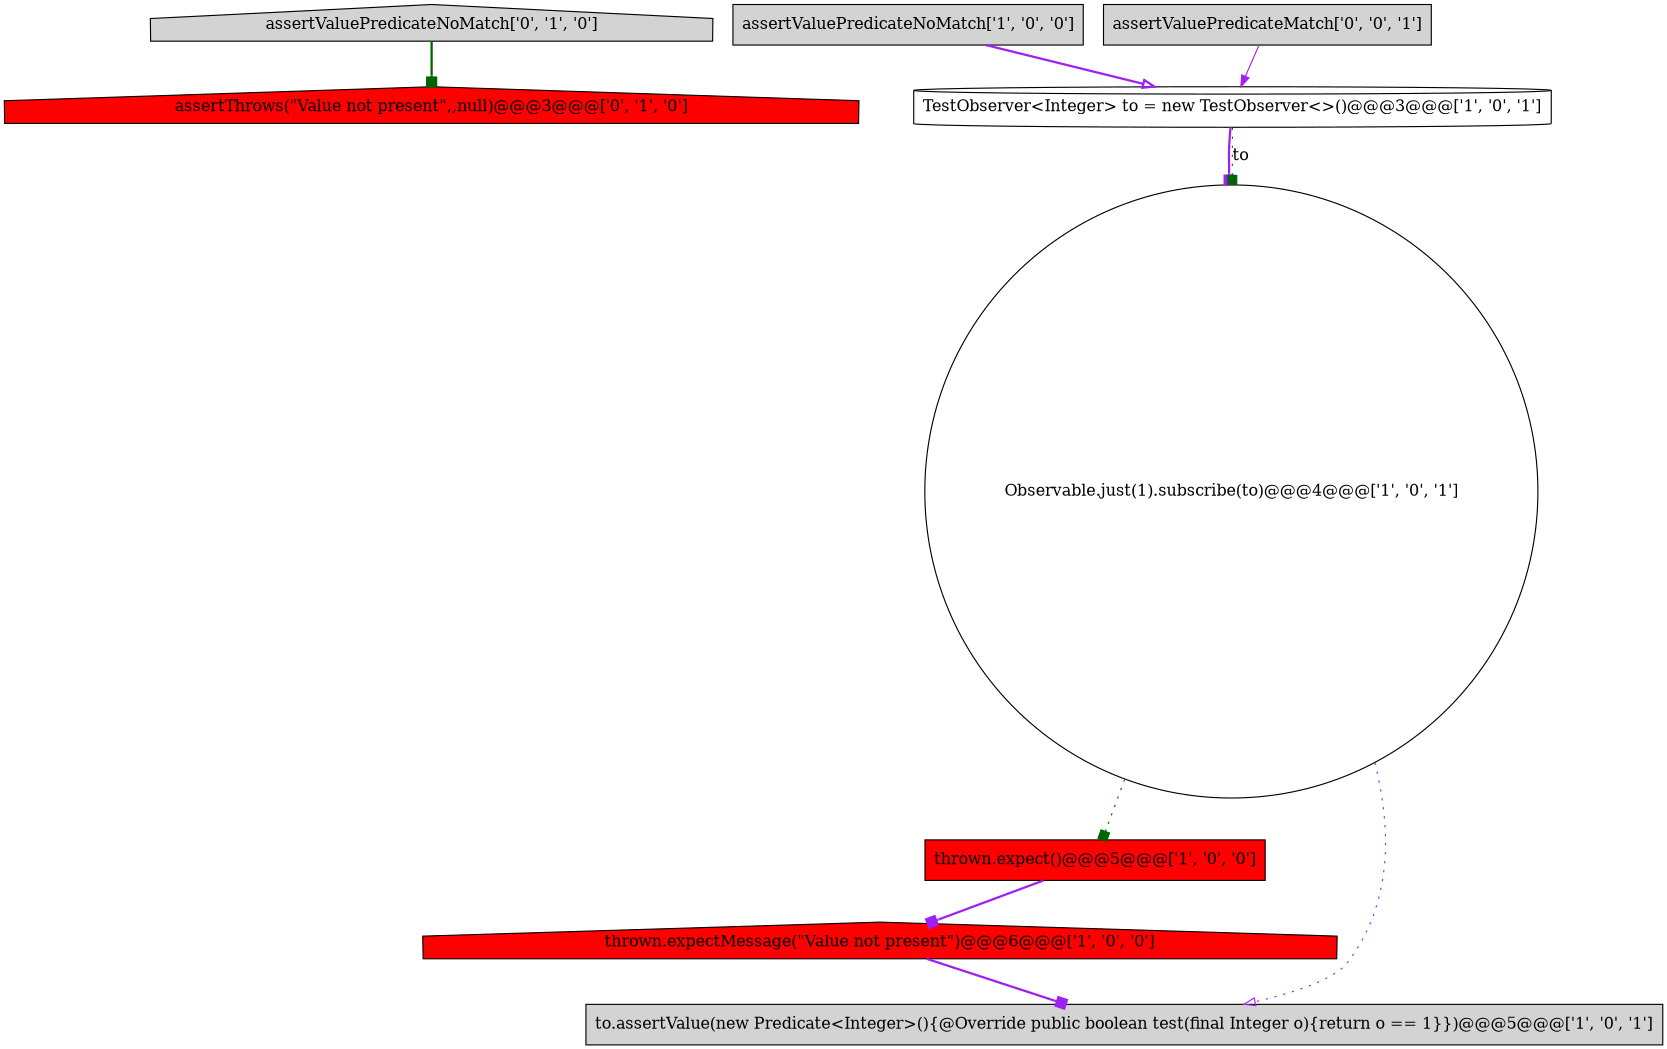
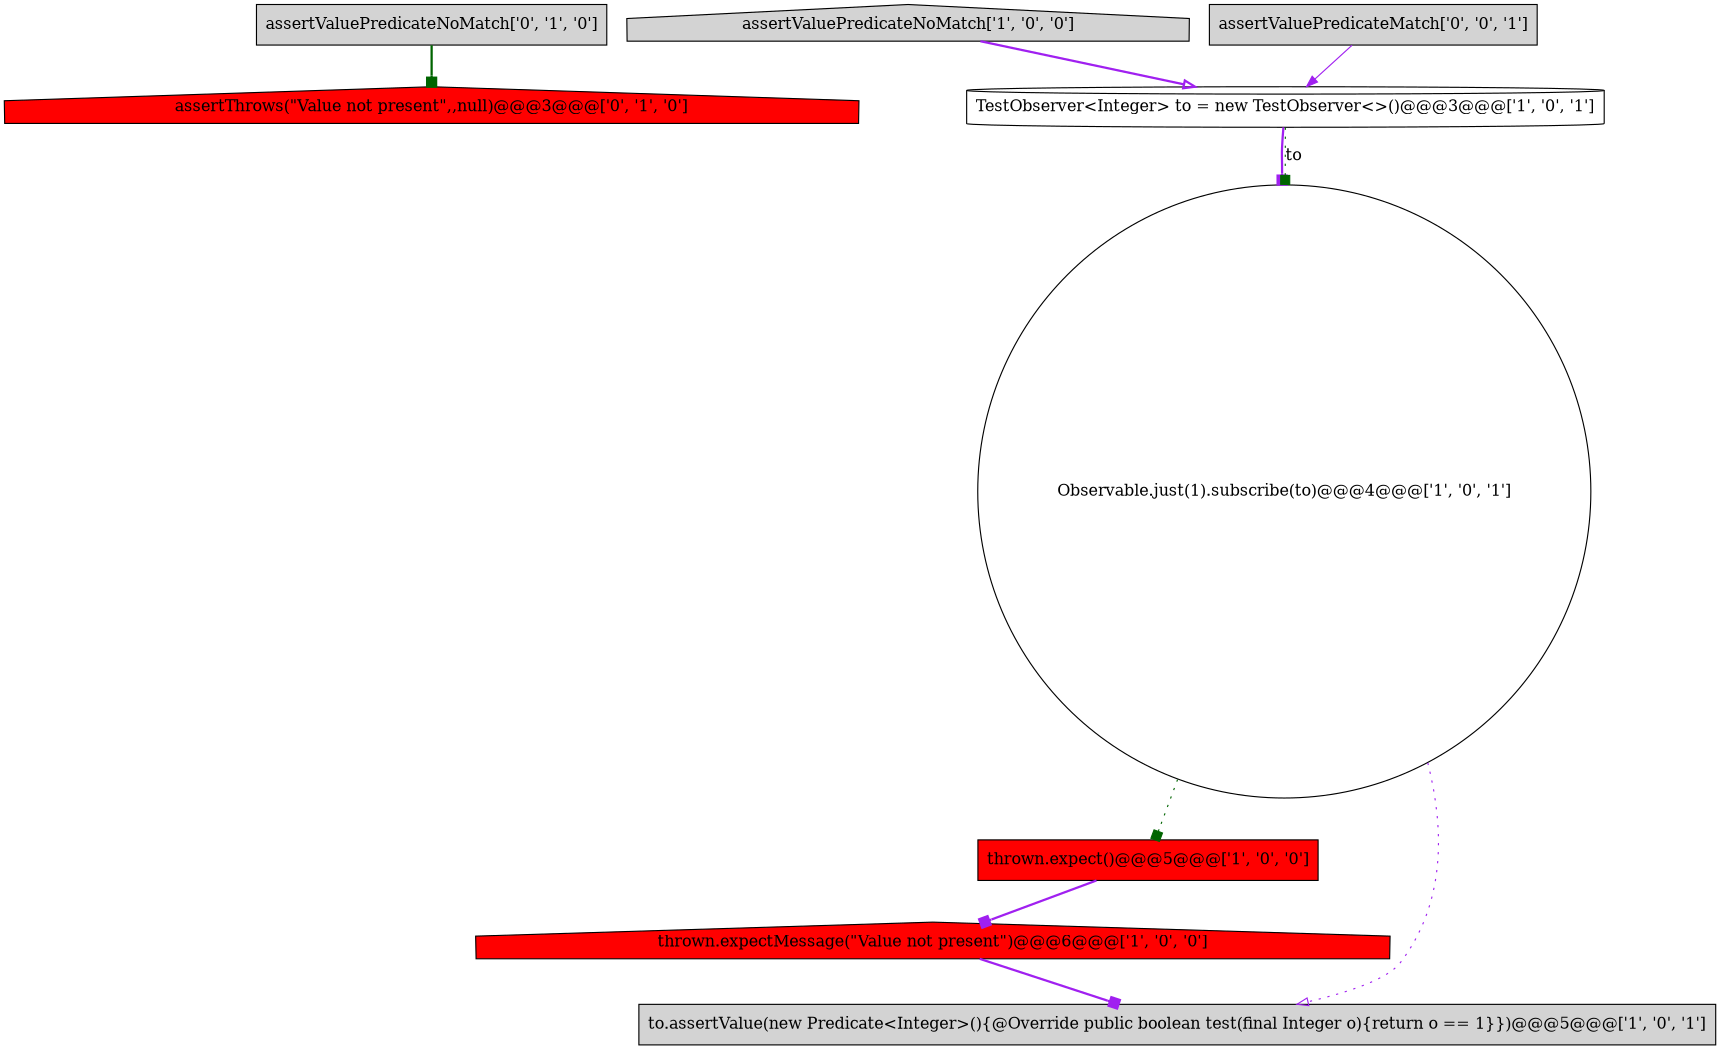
(432, 25) -> (432, 25)
(908, 25) -> (908, 25)
